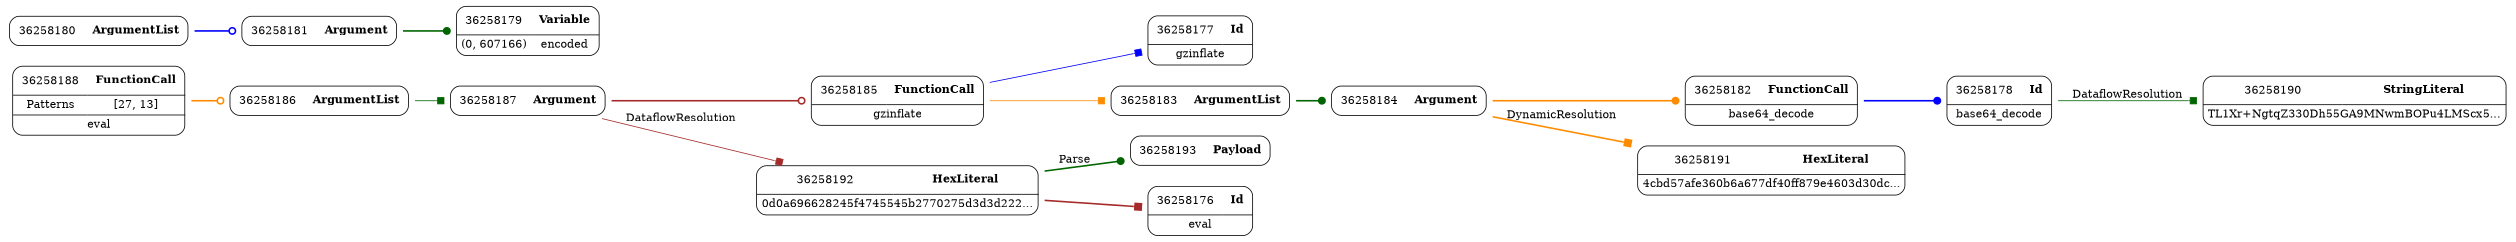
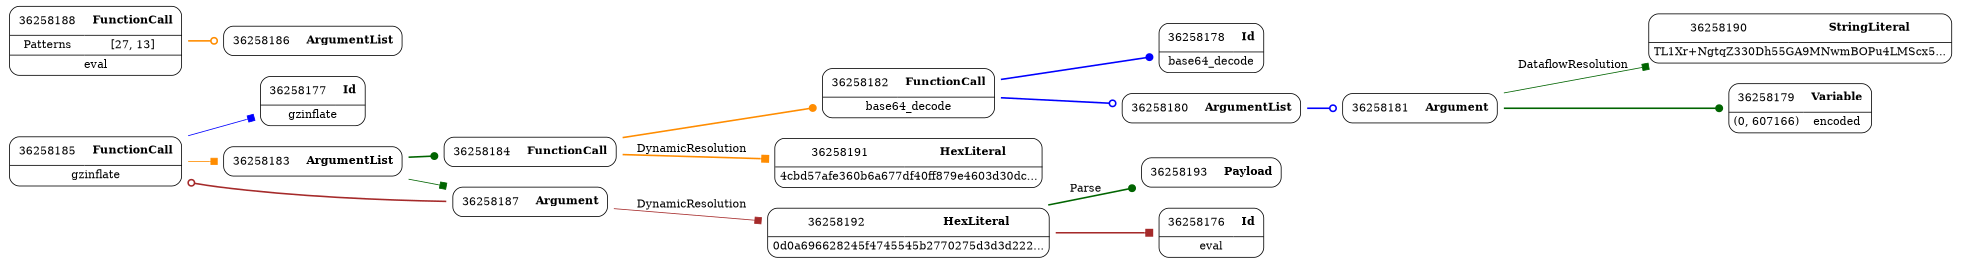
none -> (1055, 100)
(1446, 100) -> (567, 151)
(425, 101) -> (423, 182)
(2123, 101) -> (1572, 80)
(681, 119) -> (692, 205)
